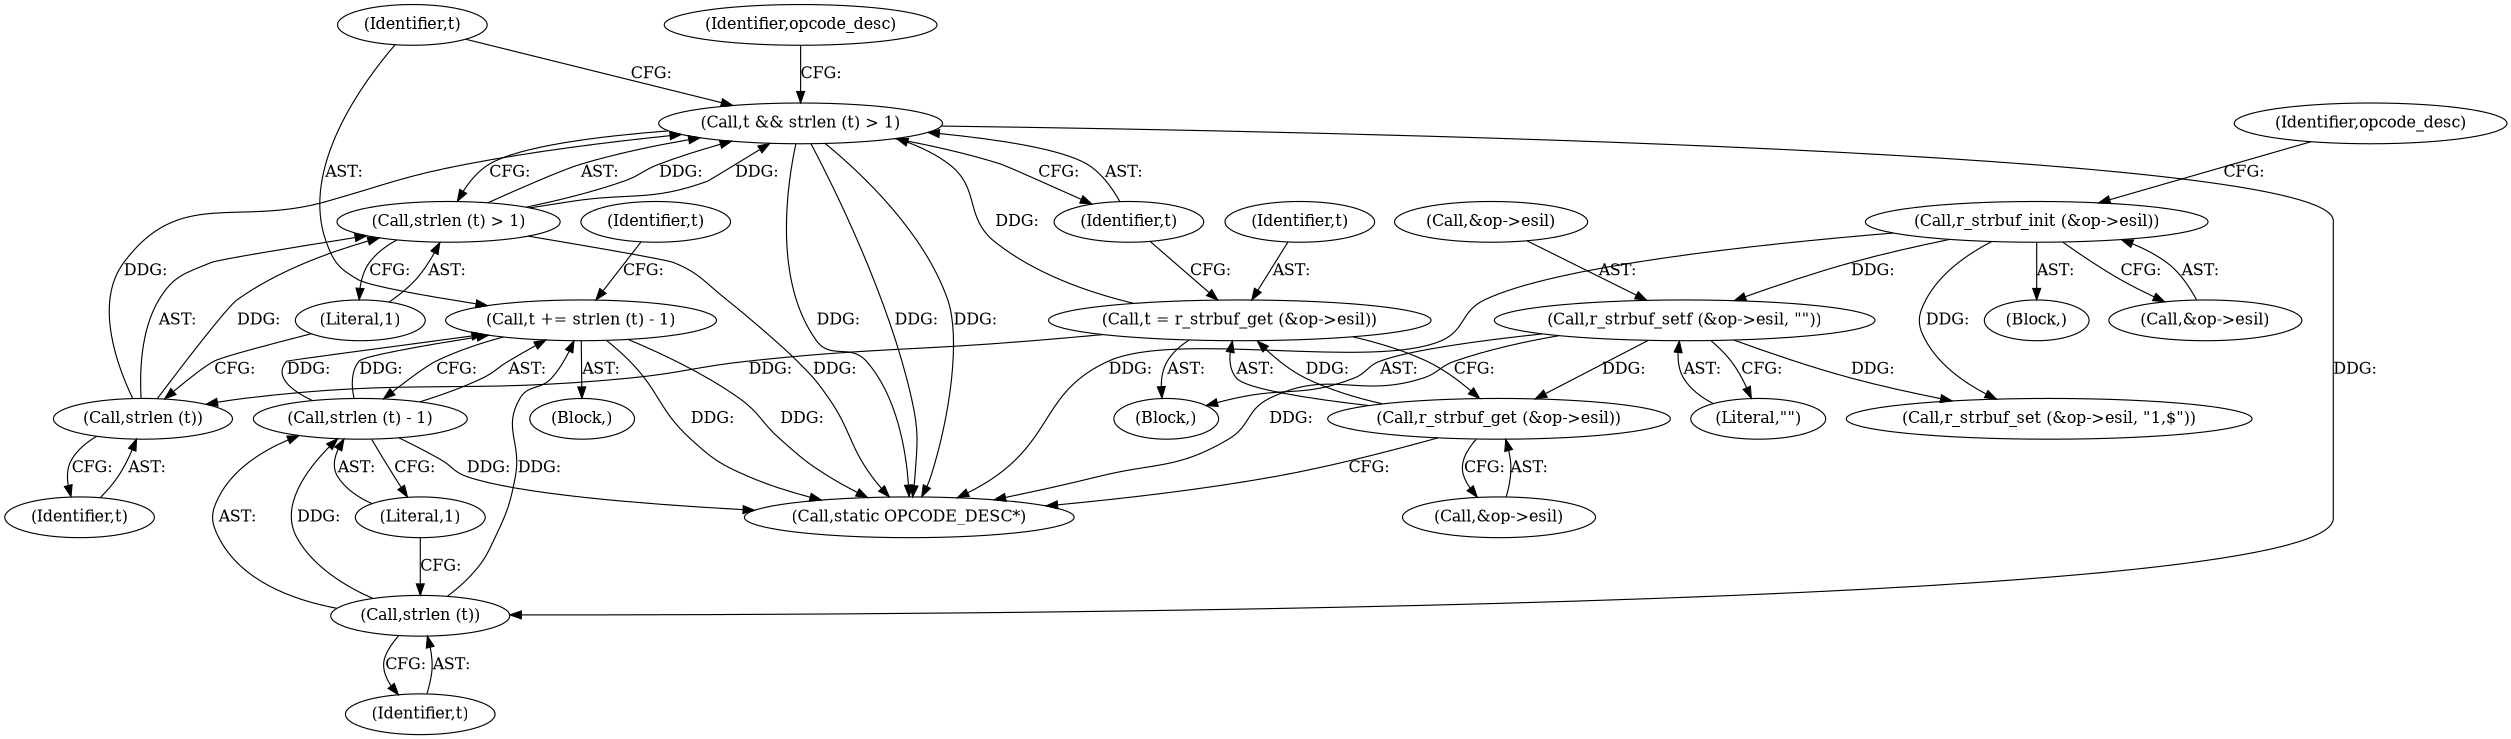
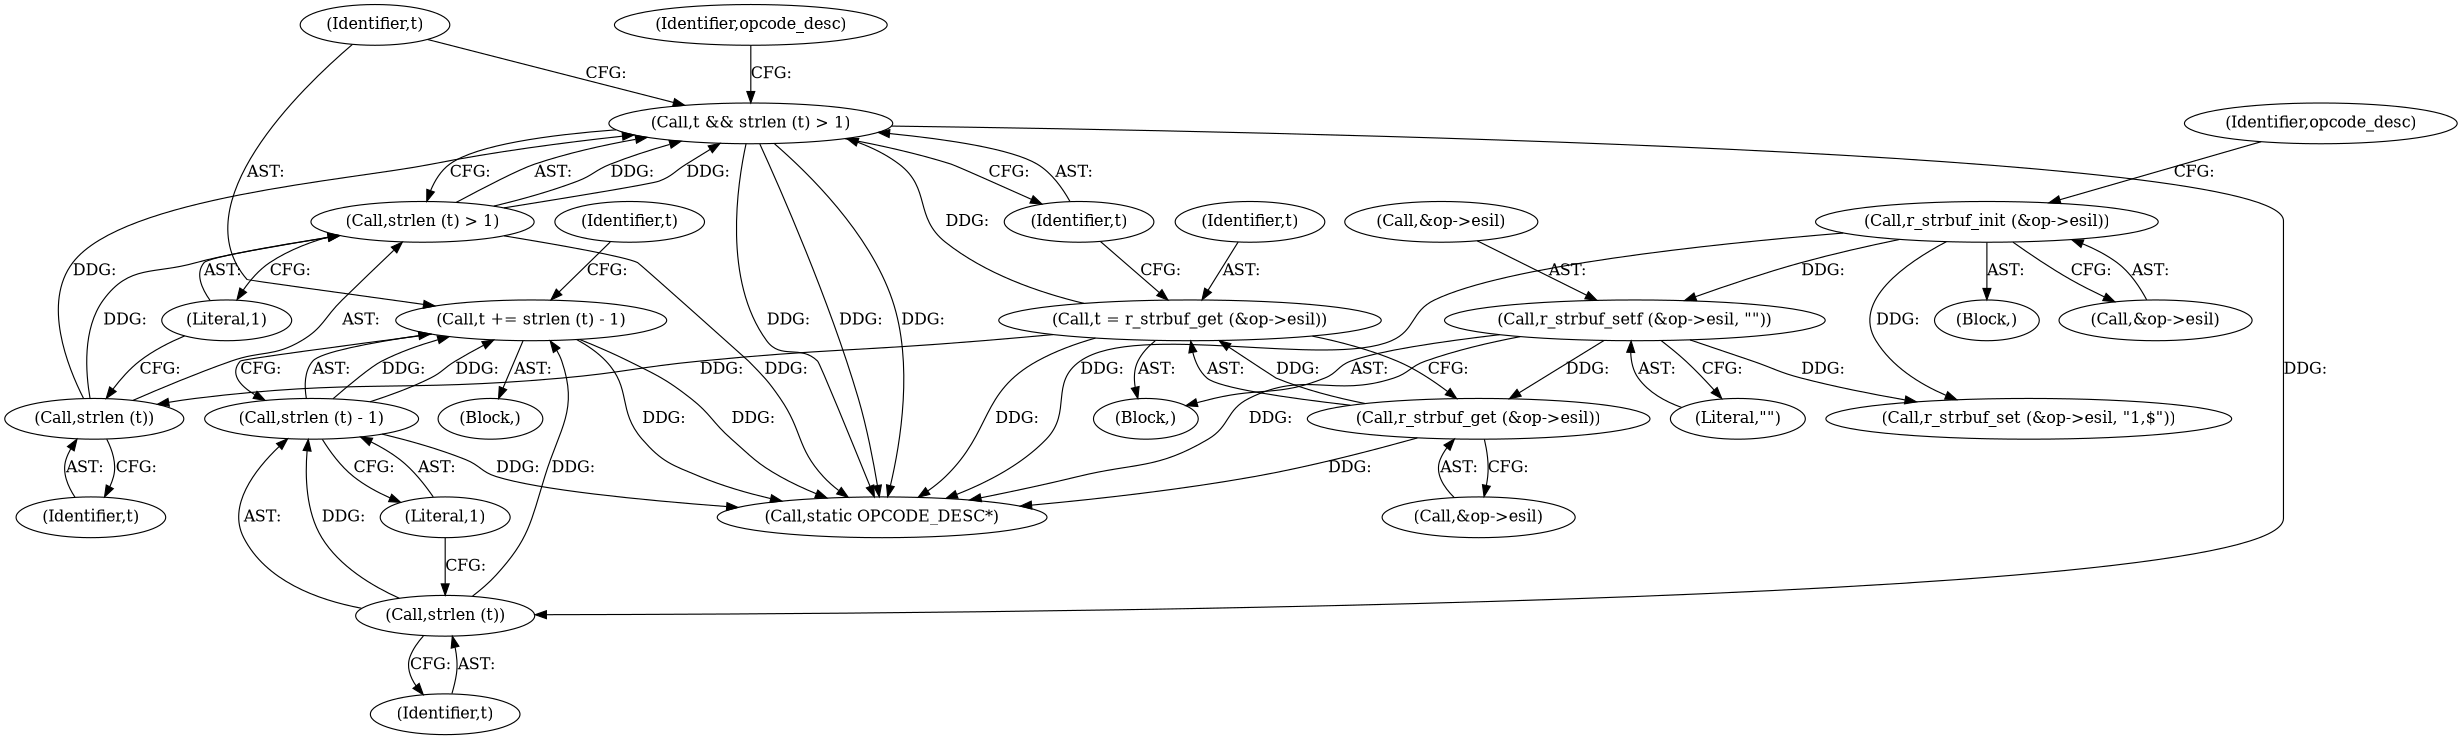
none -> (997, 397)
(1372, 468) -> (1352, 468)
